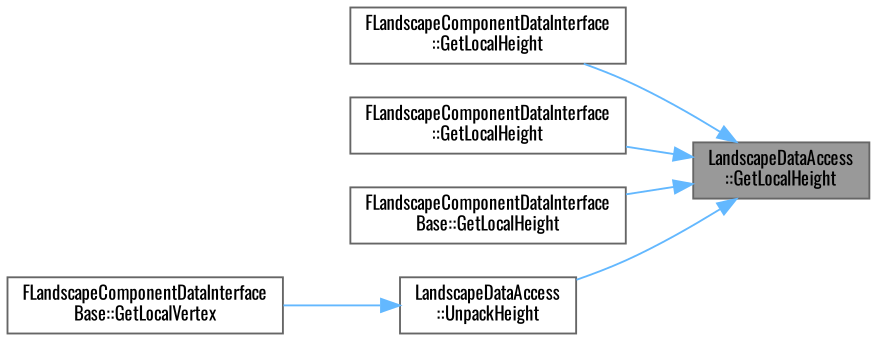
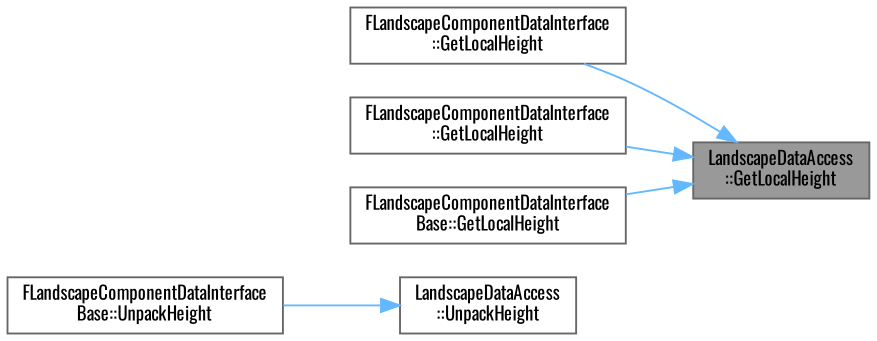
(650, 249) -> none
(145, 305) -> (145, 305)
